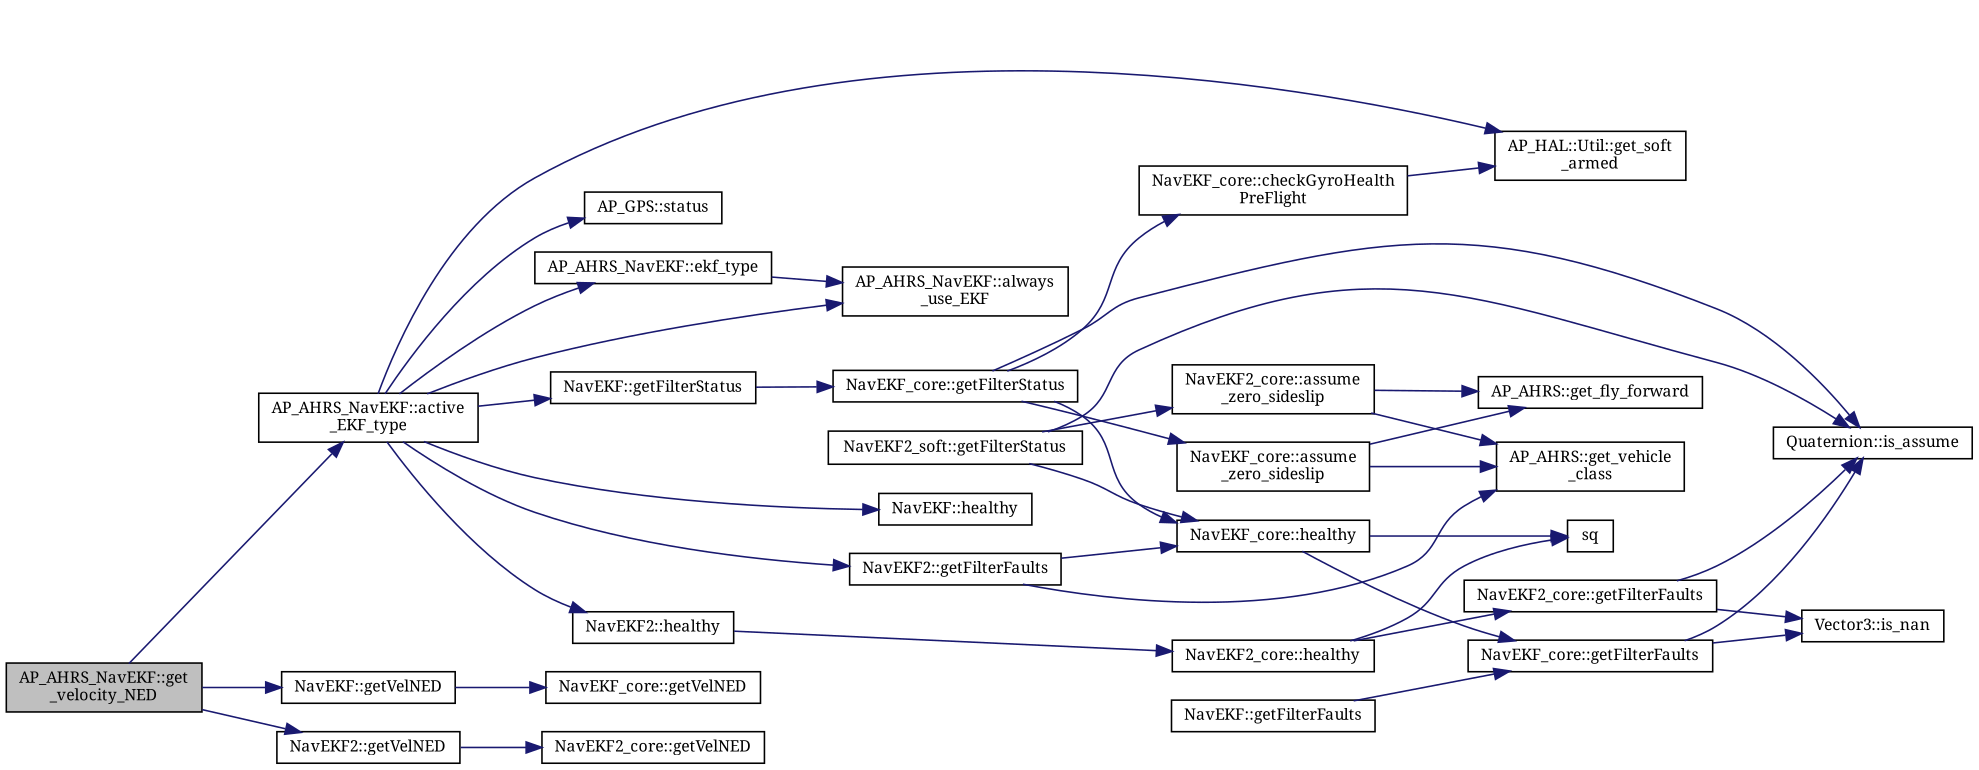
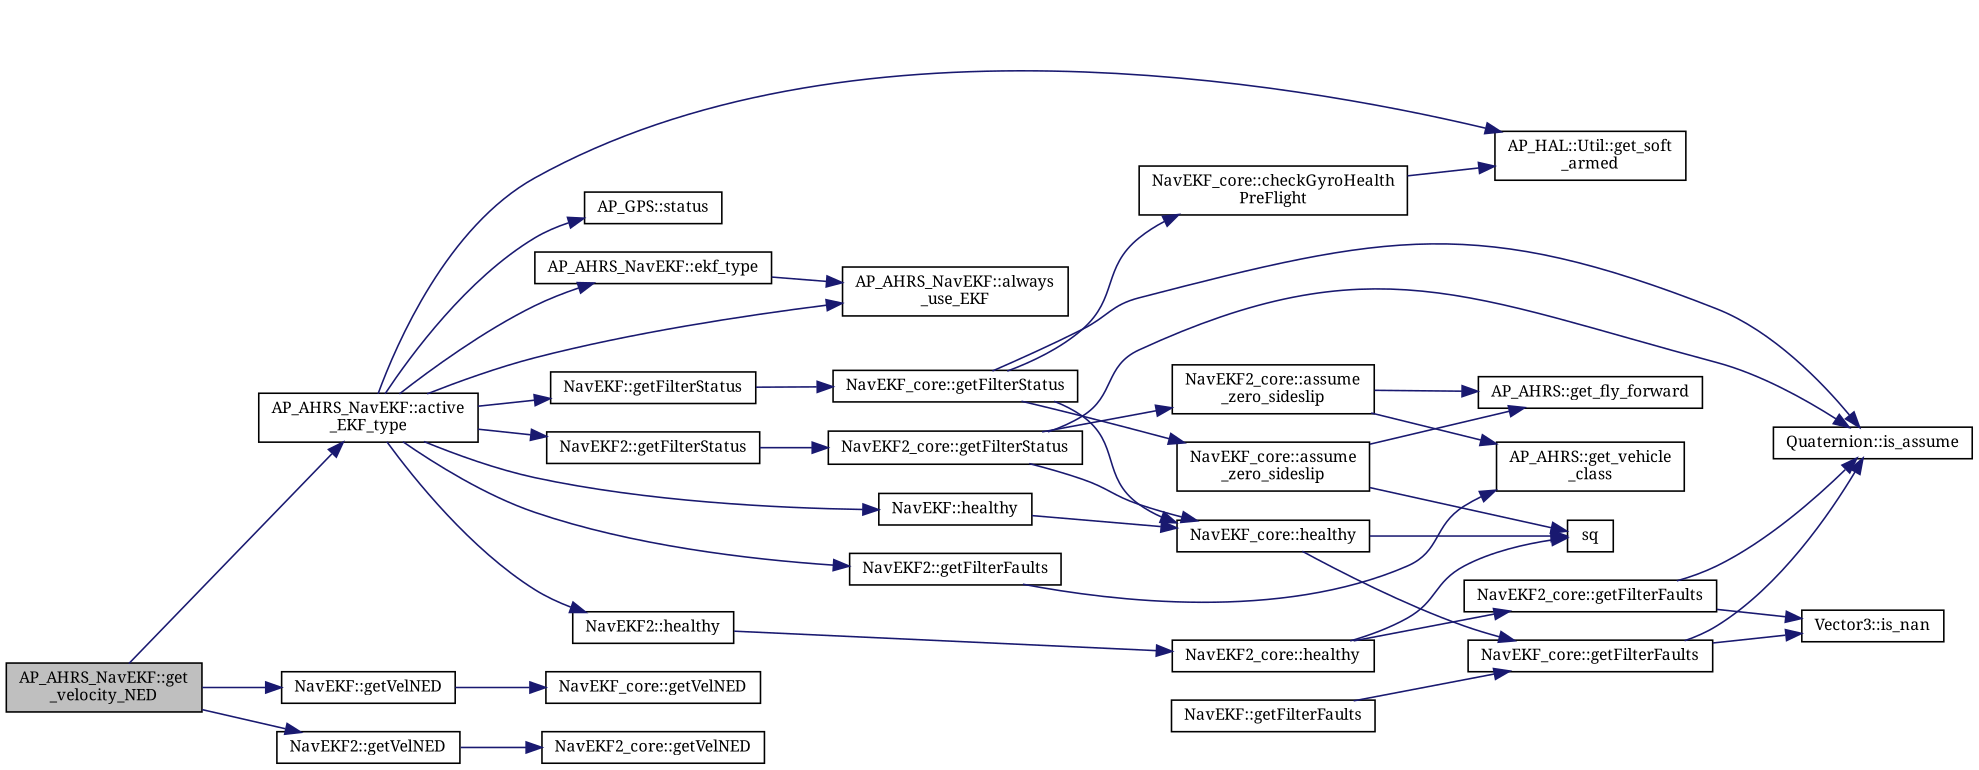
none -> (653, 448)
(955, 448) -> (955, 448)
(1425, 467) -> (1447, 505)
(1111, 553) -> (1096, 521)
